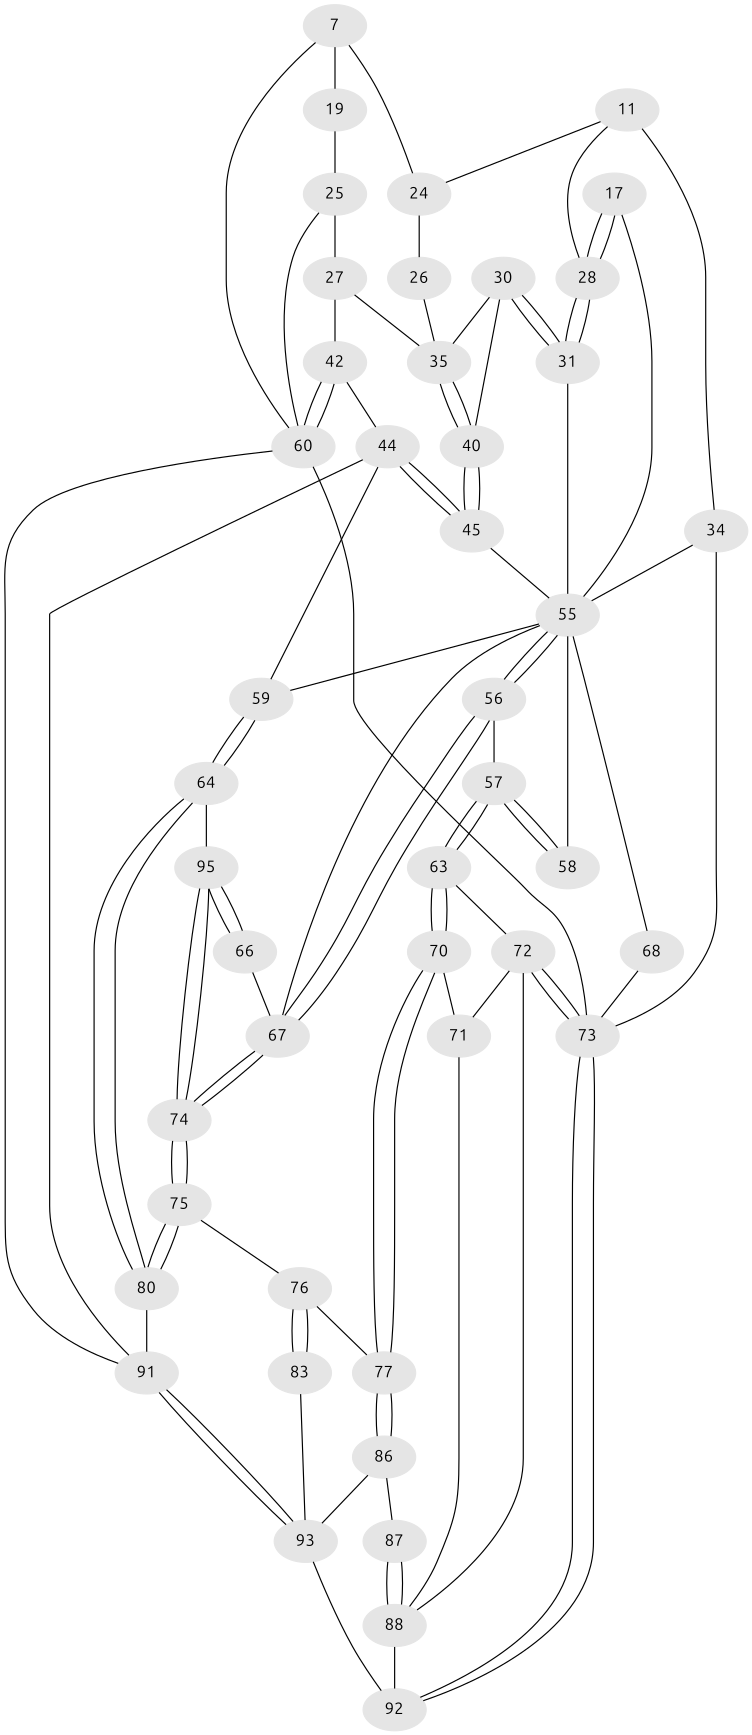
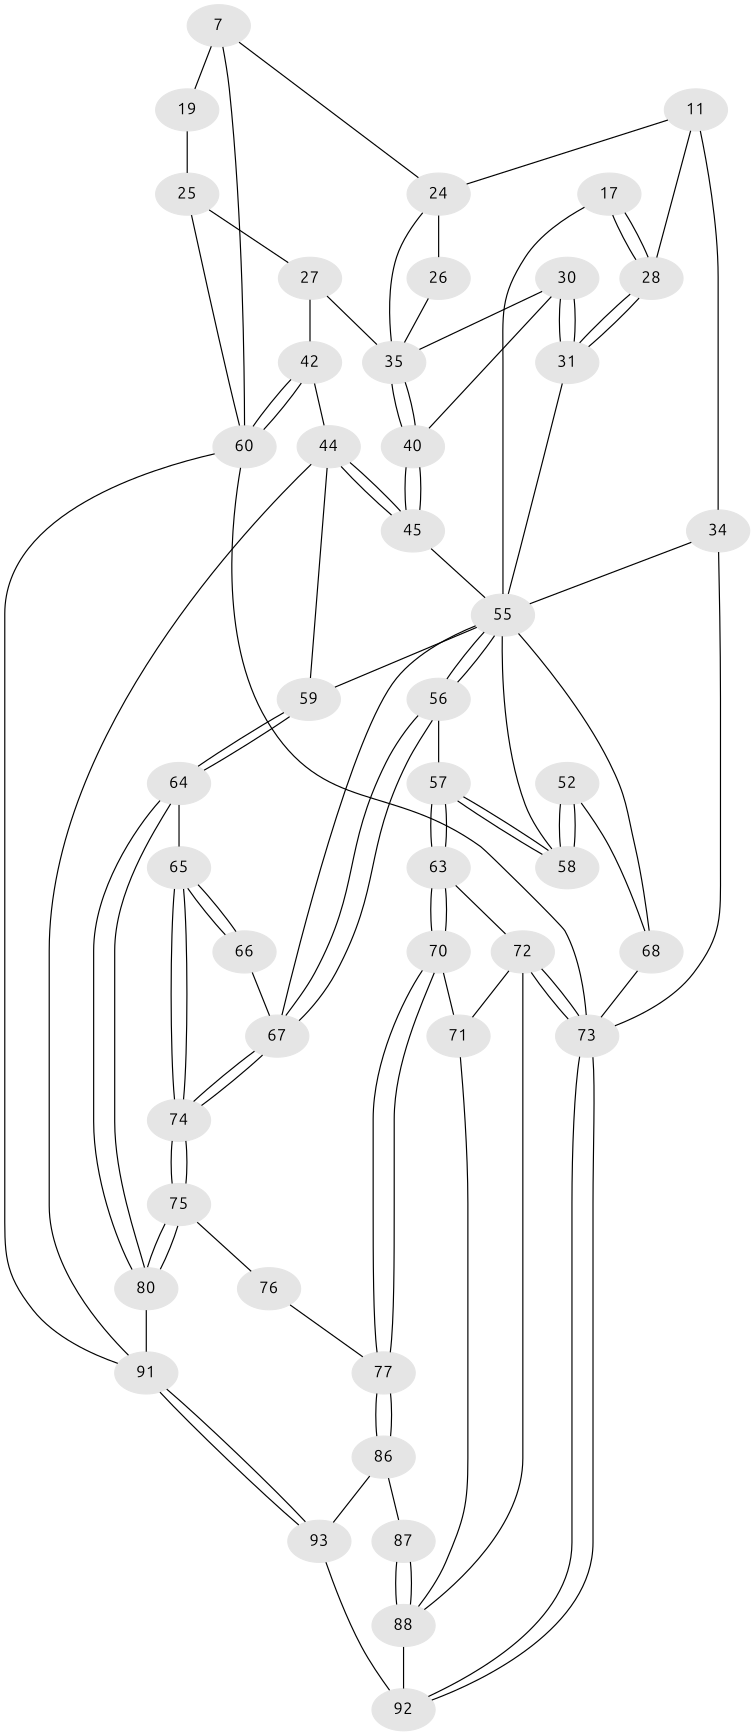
none -> (393, 273)
none -> (567, 784)
(206, 868) -> (179, 868)
(300, 1373) -> none
